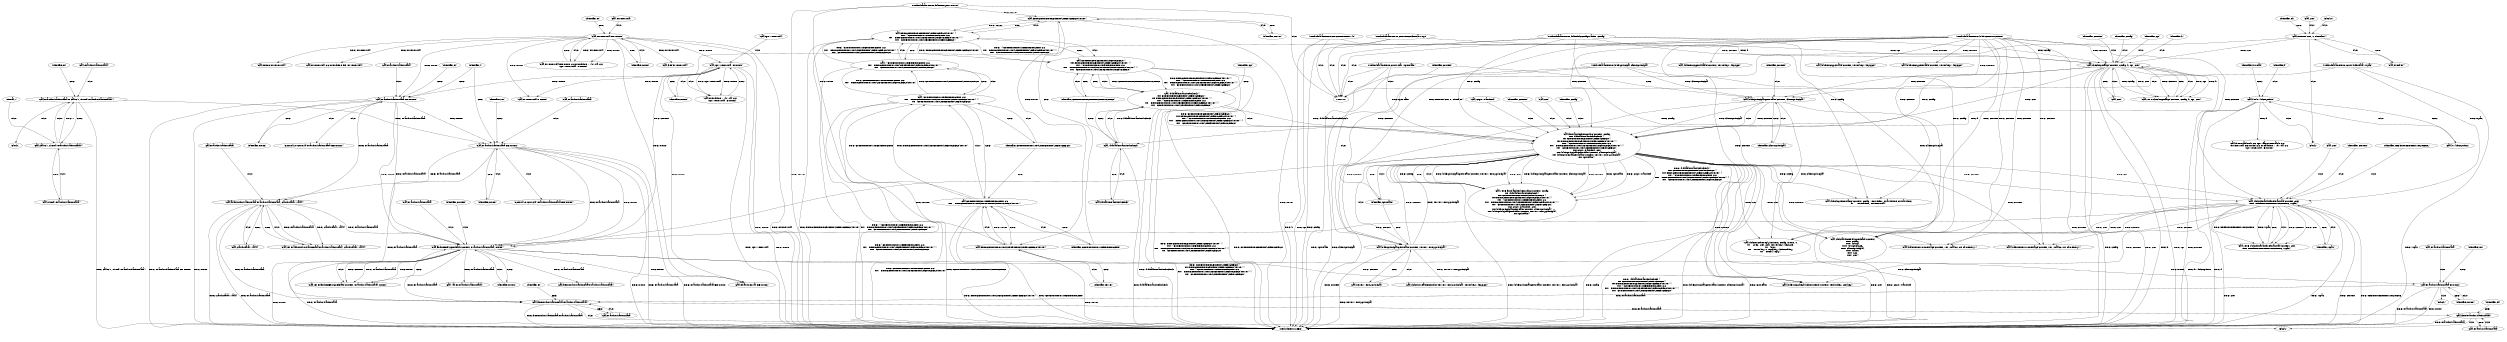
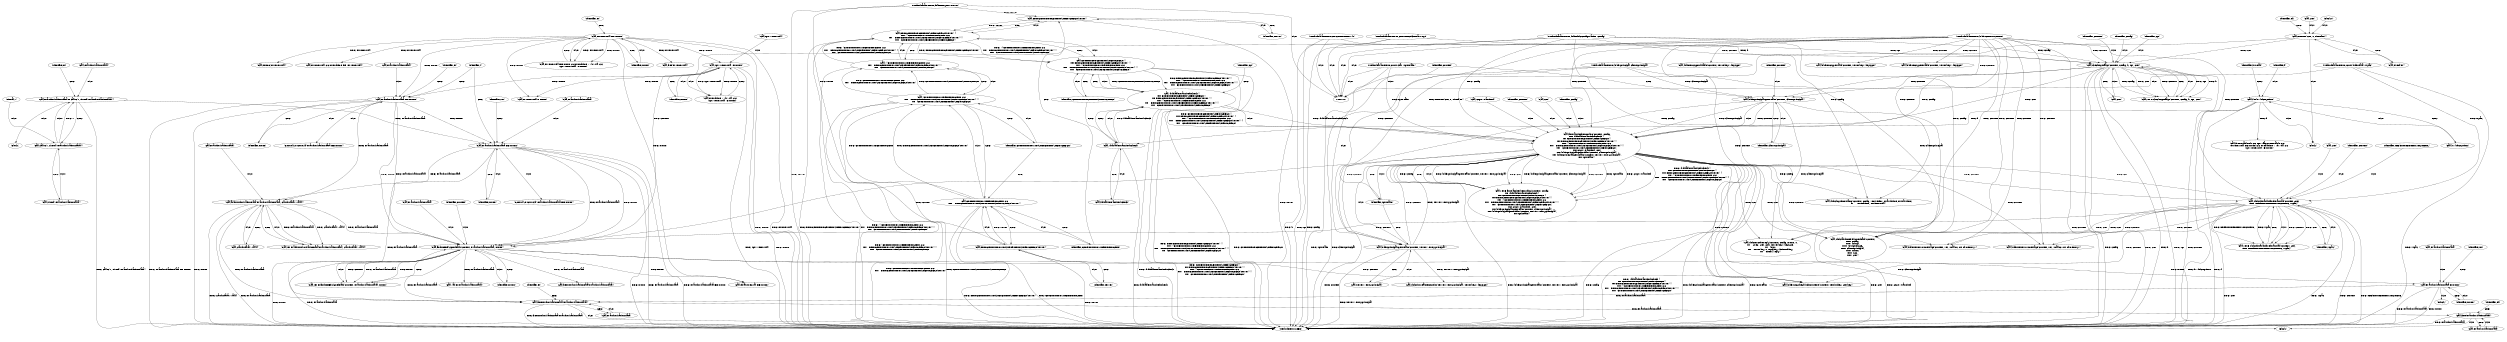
(621, 19) -> none
(2177, 37) -> none
(1073, 124) -> none
(672, 171) -> none
